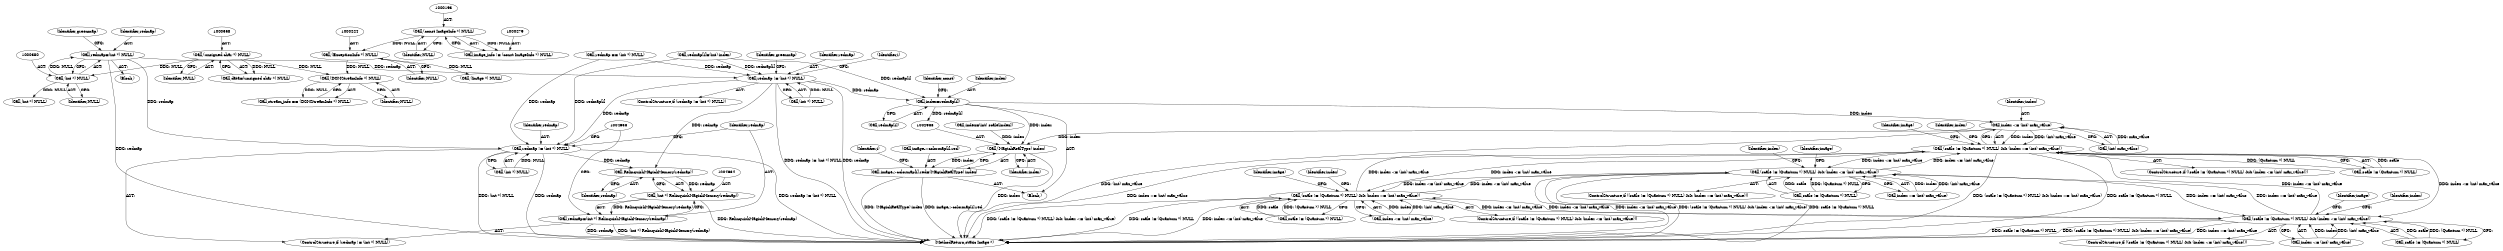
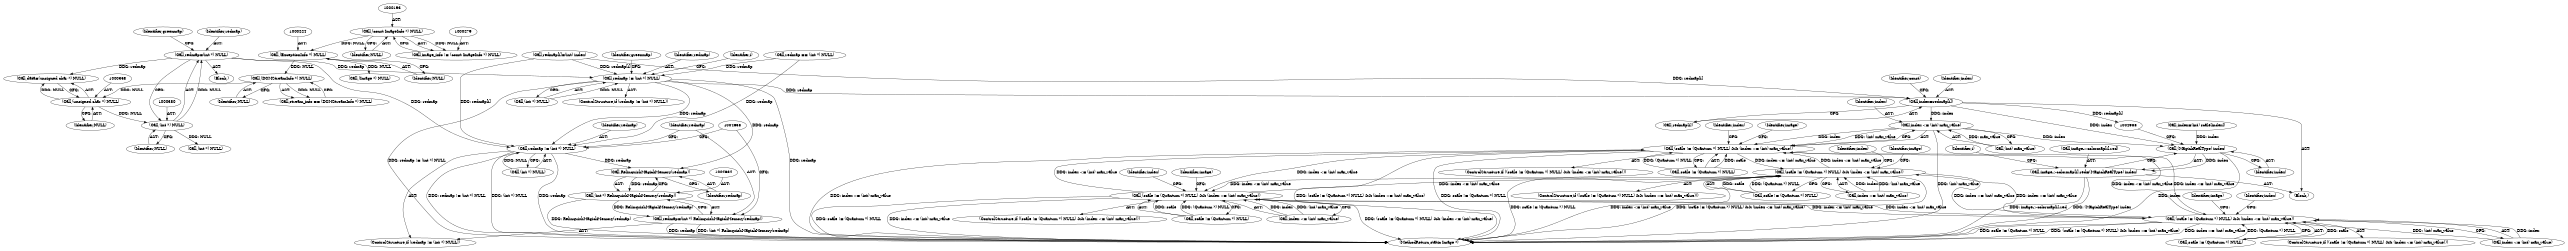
(285, 67) -> (177, 84)
(981, 137) -> (2172, 137)
(439, 229) -> (122, 64)
